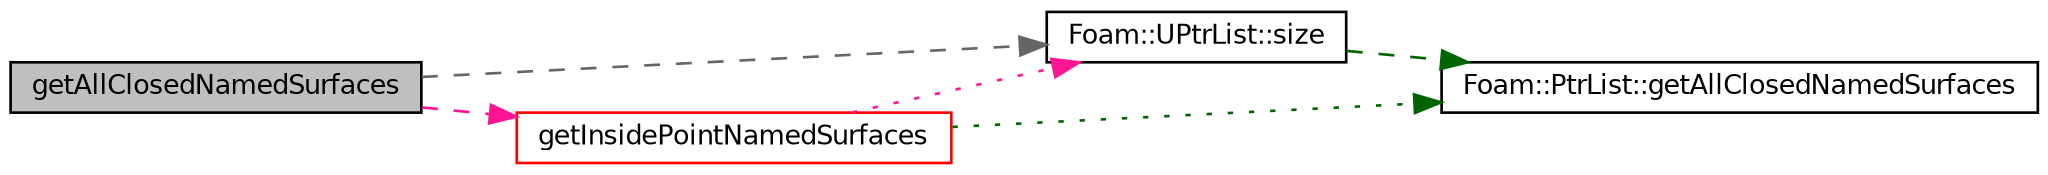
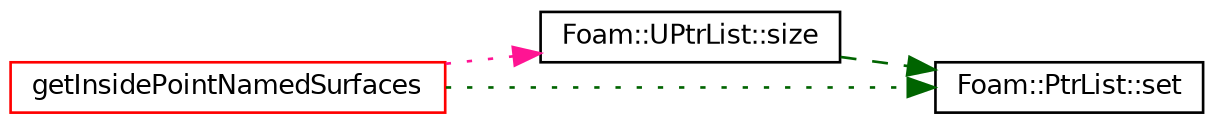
(216, 87) -> none
(1740, 87) -> (1069, 87)
